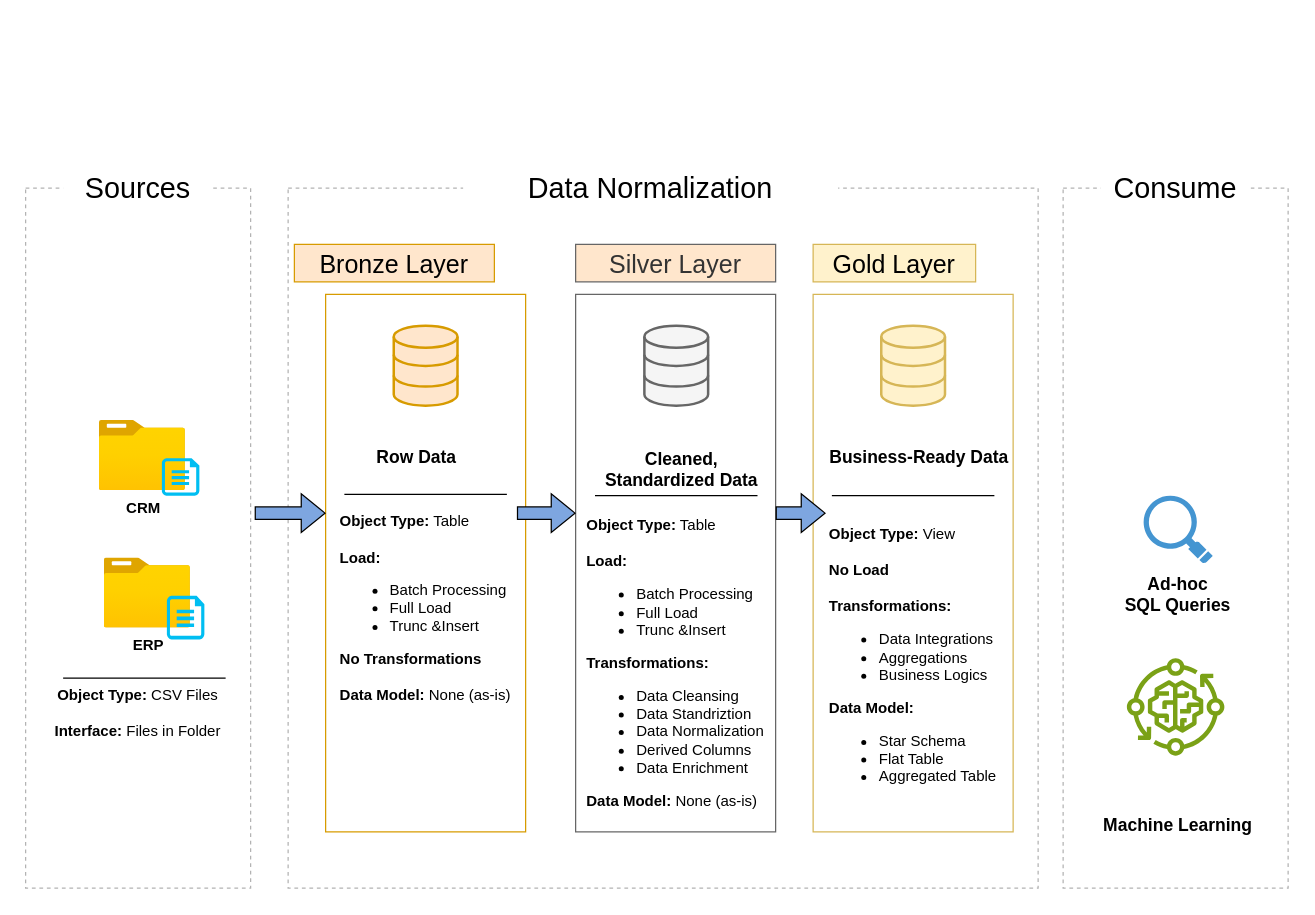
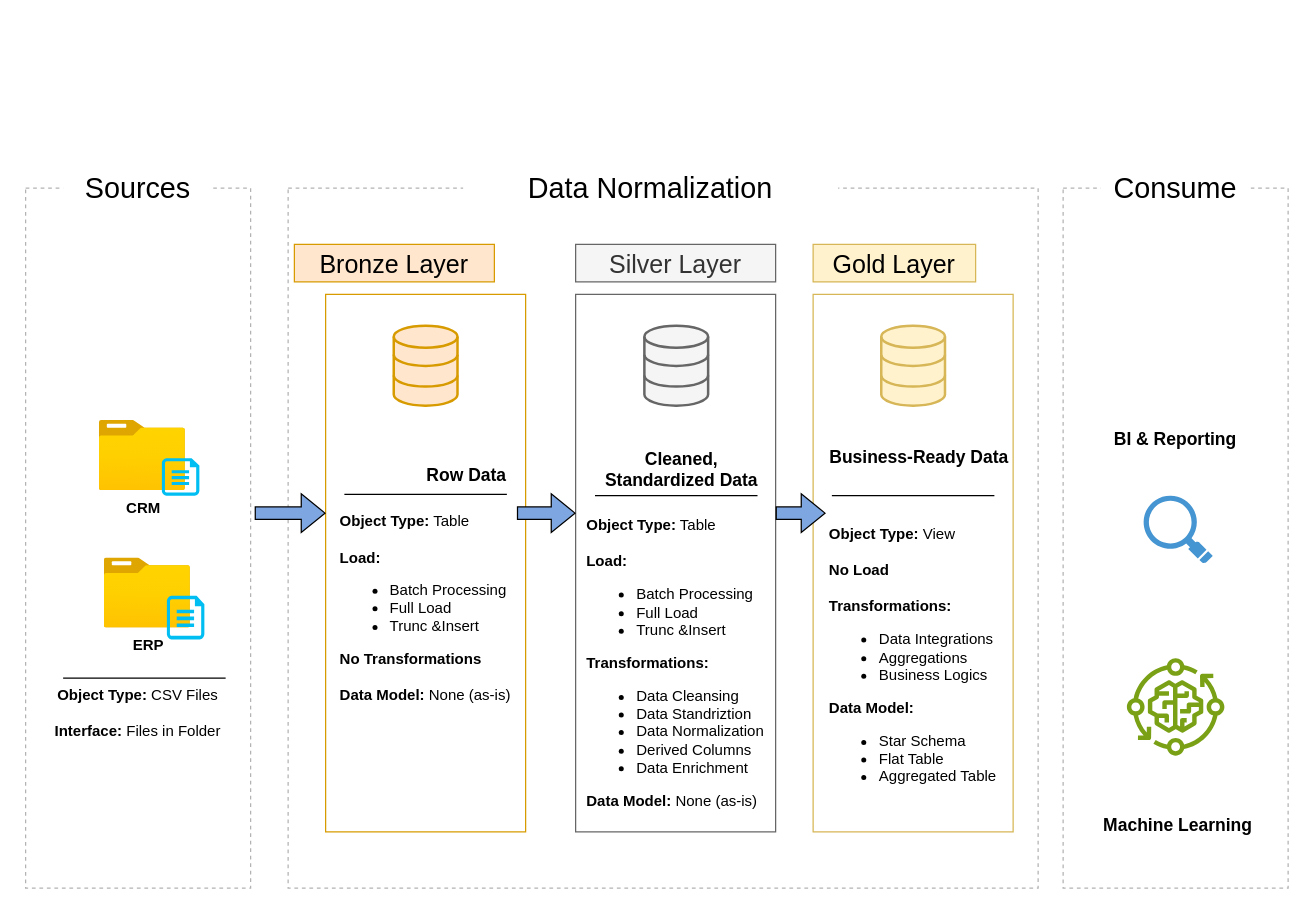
(676, 263) -> (676, 263)
none -> (1176, 439)
(417, 457) -> (467, 476)
(1178, 594) -> none
